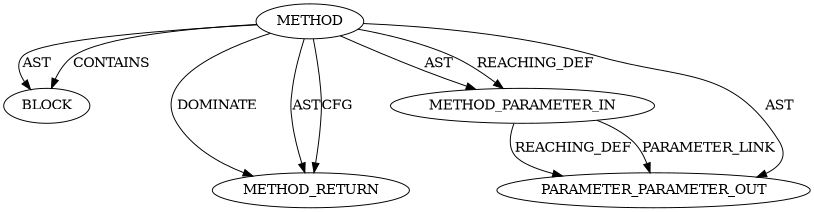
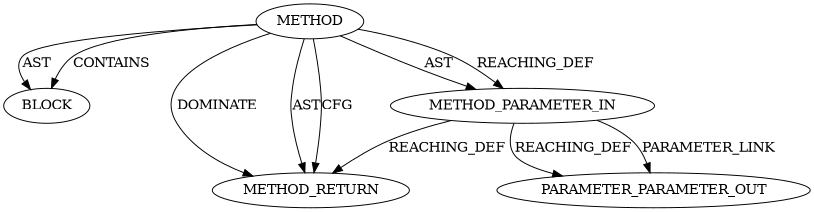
(603, 58) -> none
none -> (394, 139)
